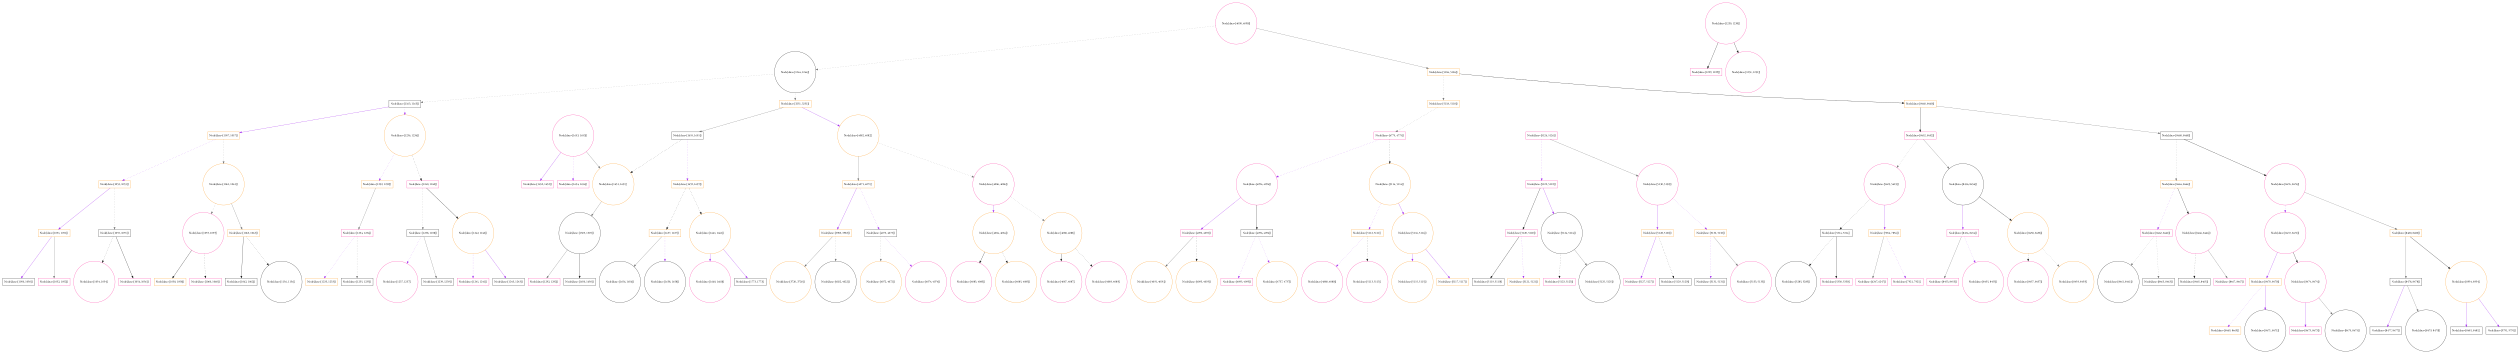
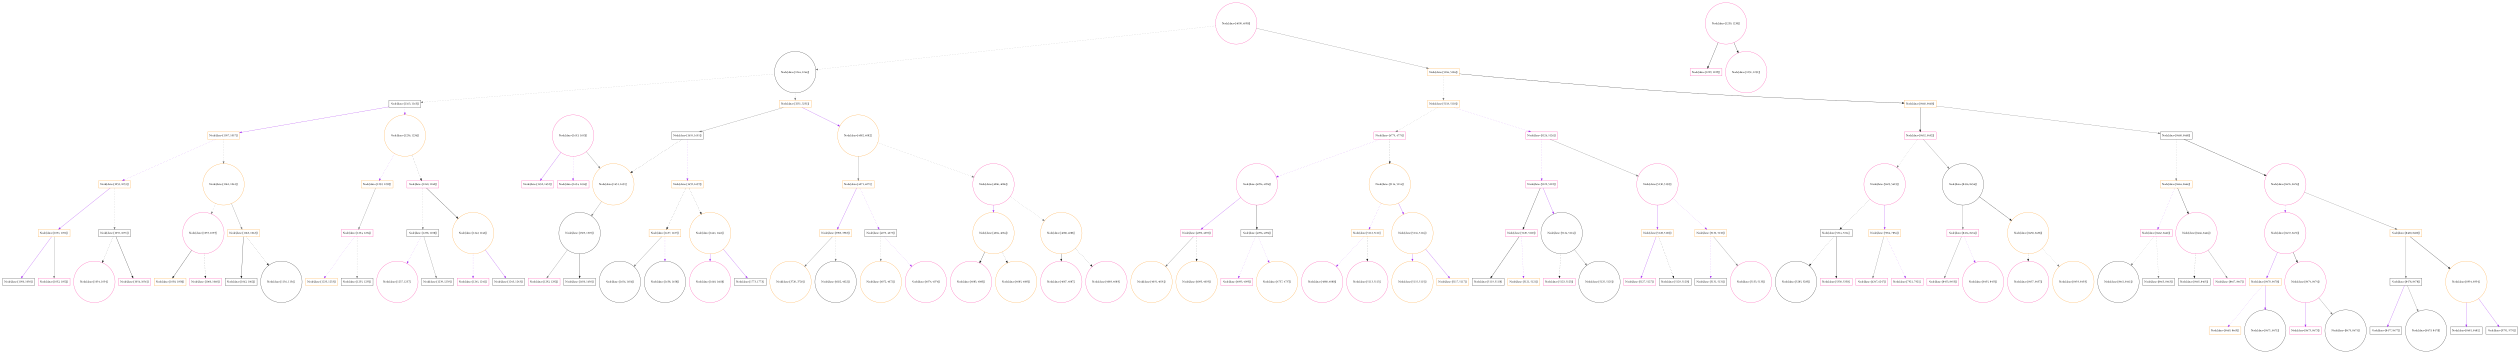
none -> (1492, 119)
(1963, 216) -> (1963, 216)
